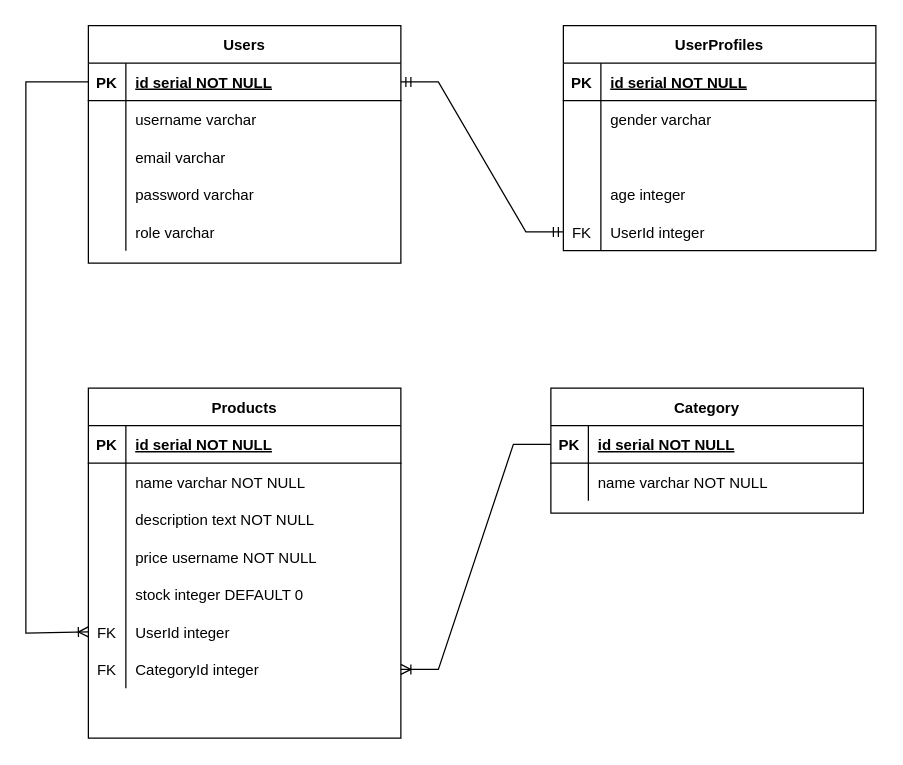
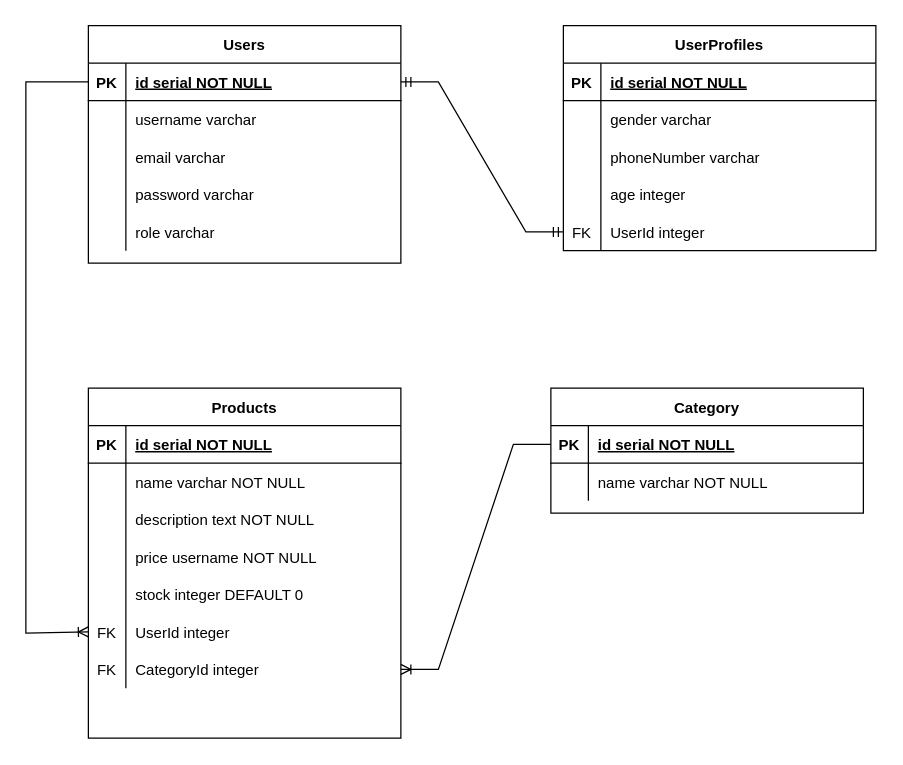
none -> (738, 157)
